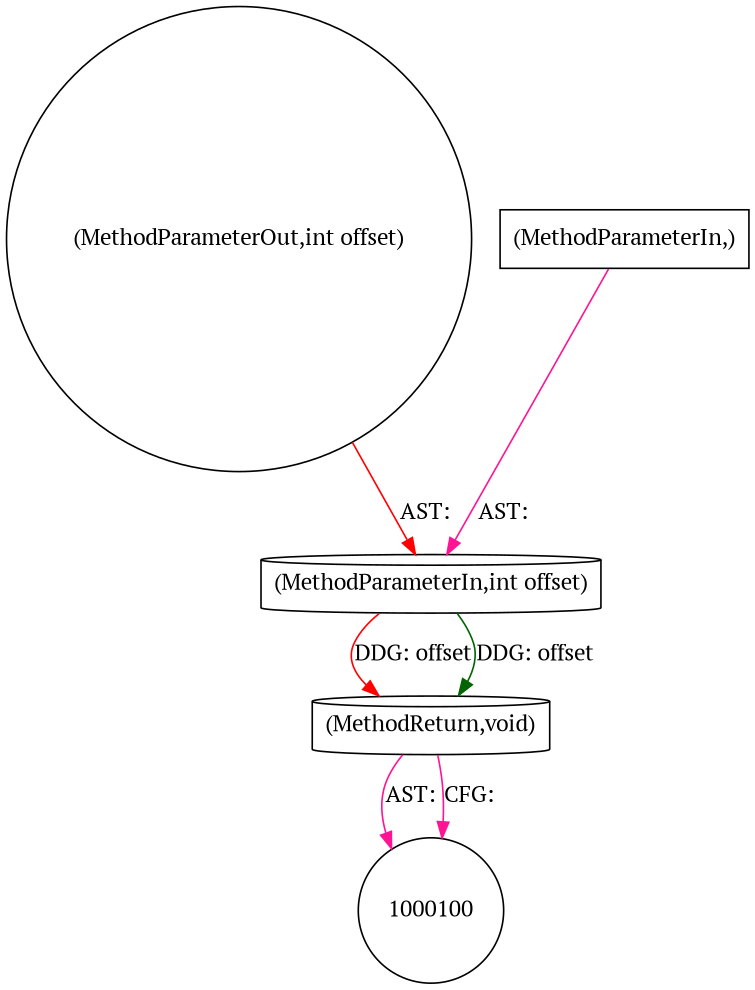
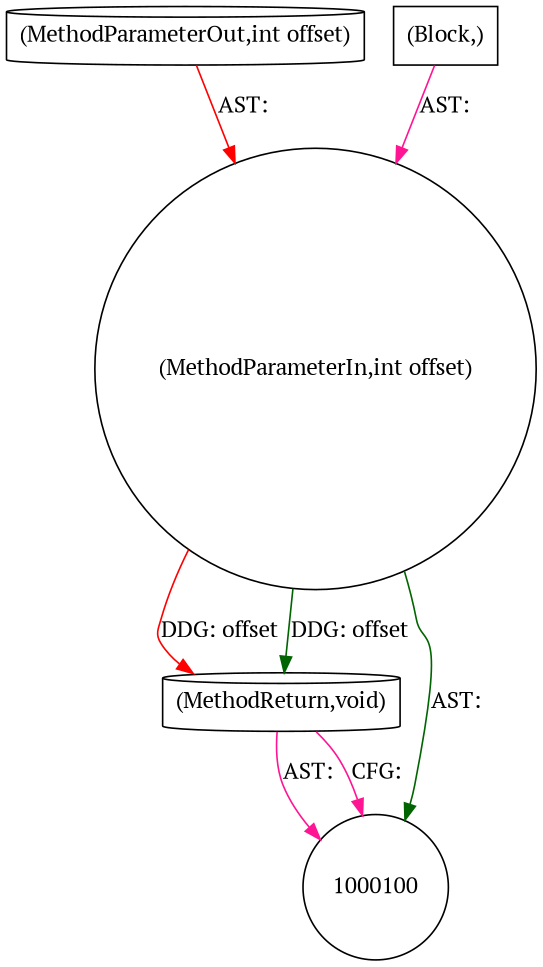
(239, 239) -> (185, 36)
(625, 239) -> (446, 36)
(431, 584) -> (316, 369)
none -> (430, 686)
